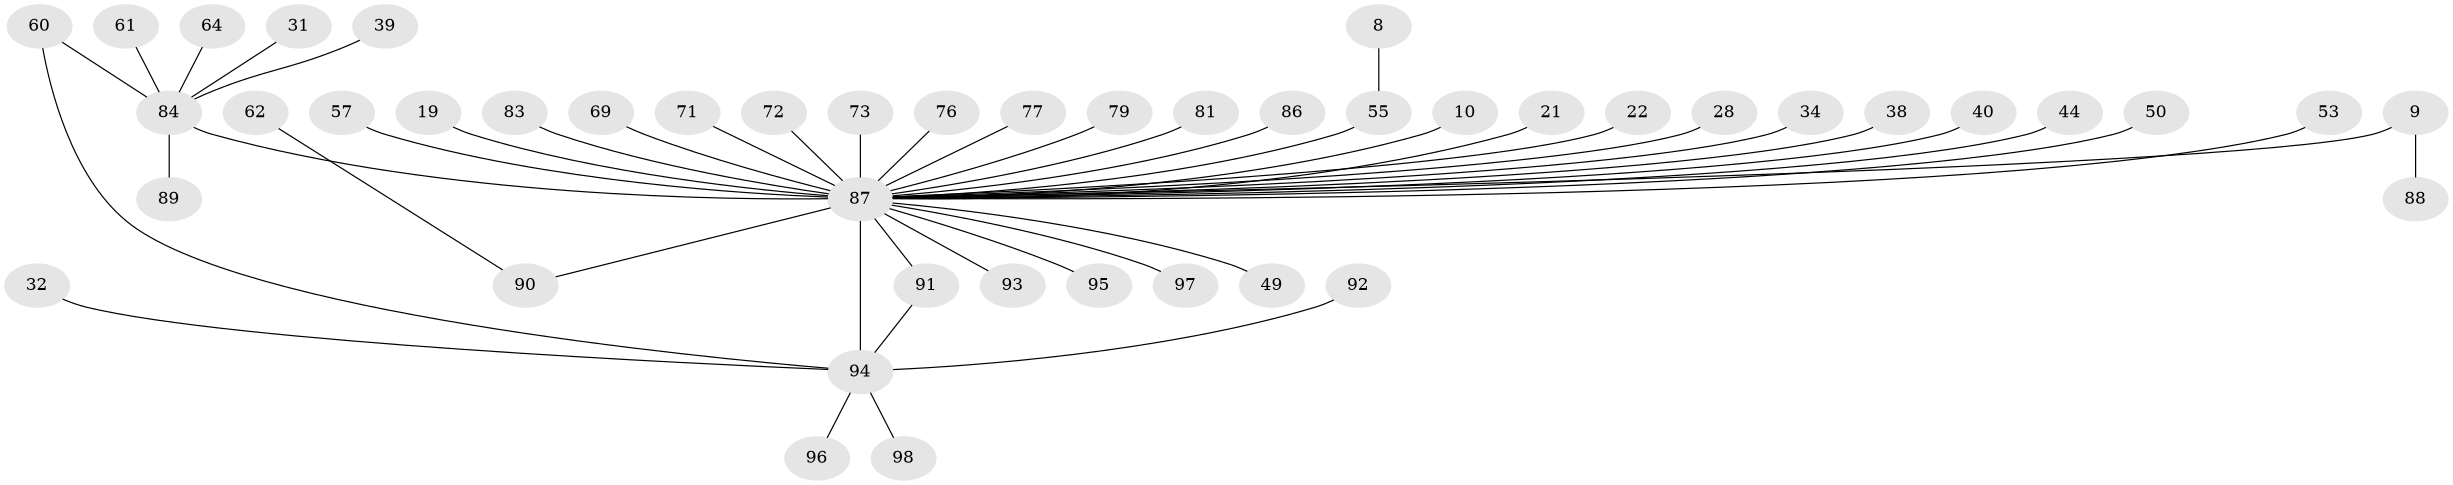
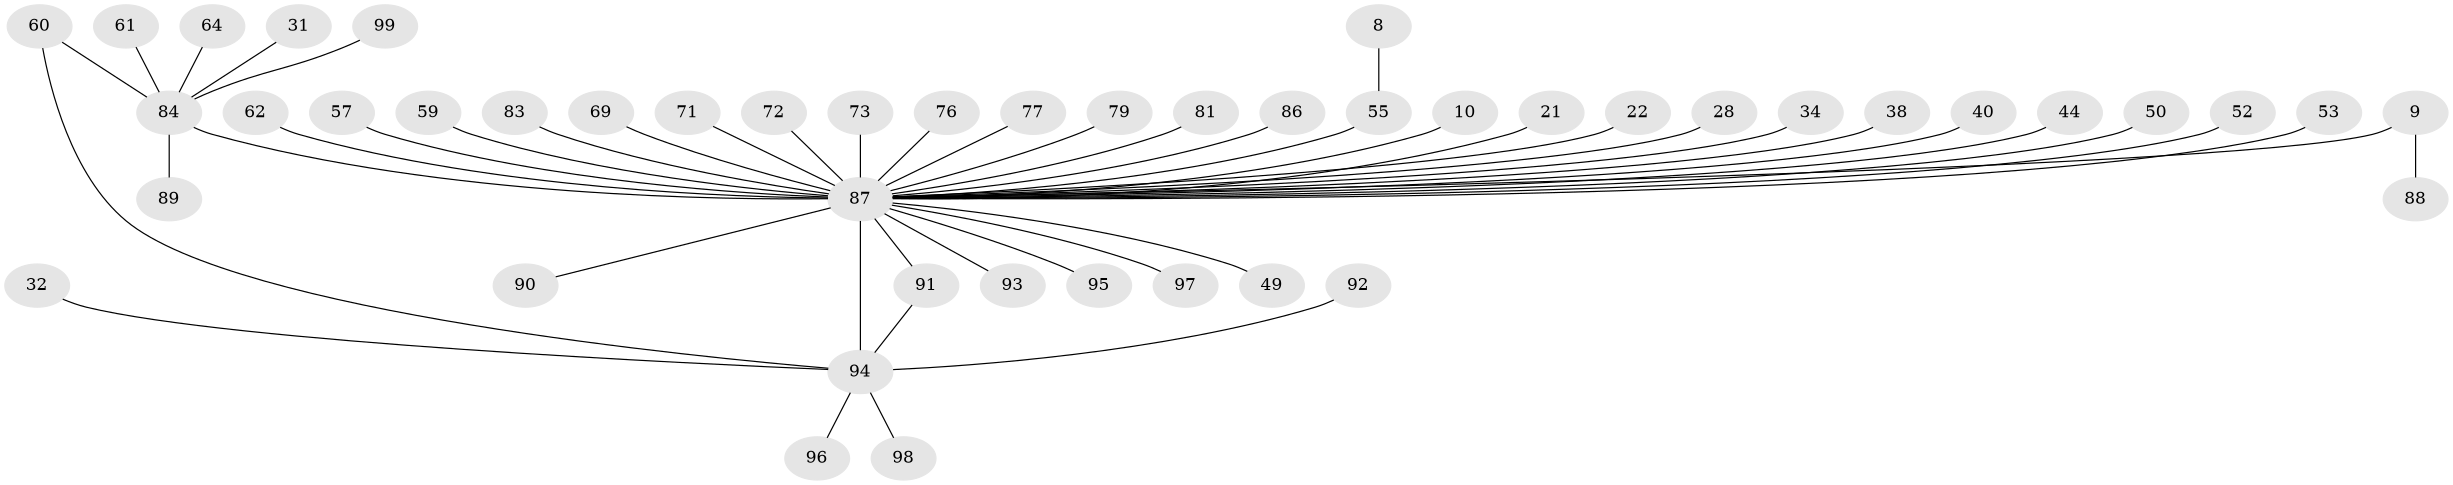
(385, 26) -> (385, 26)
(428, 113) -> (428, 113)
none -> (2243, 113)
(391, 199) -> (551, 181)
